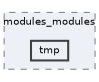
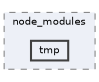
(50, 22) -> (50, 22)
